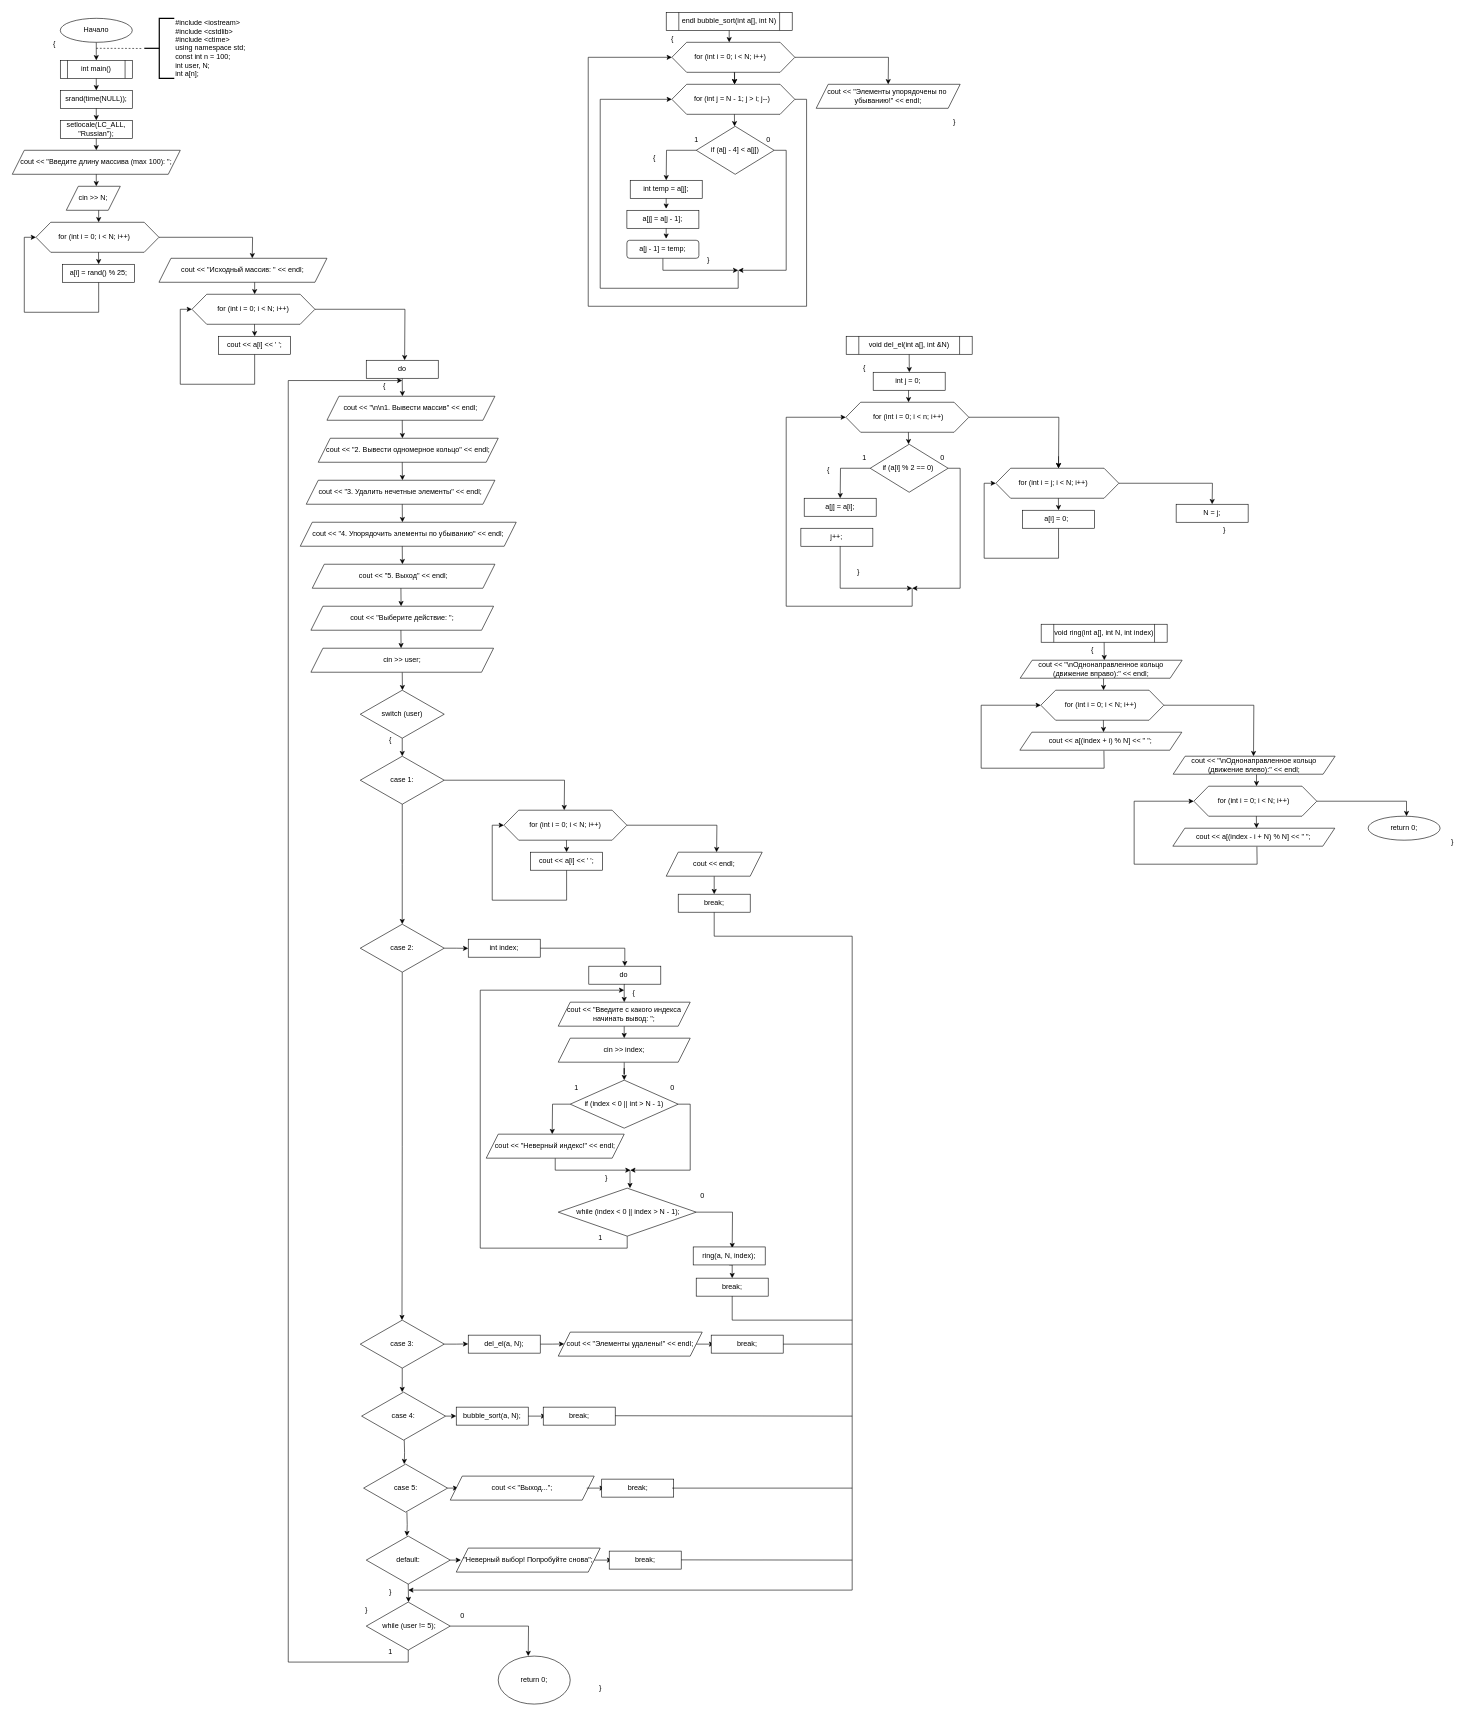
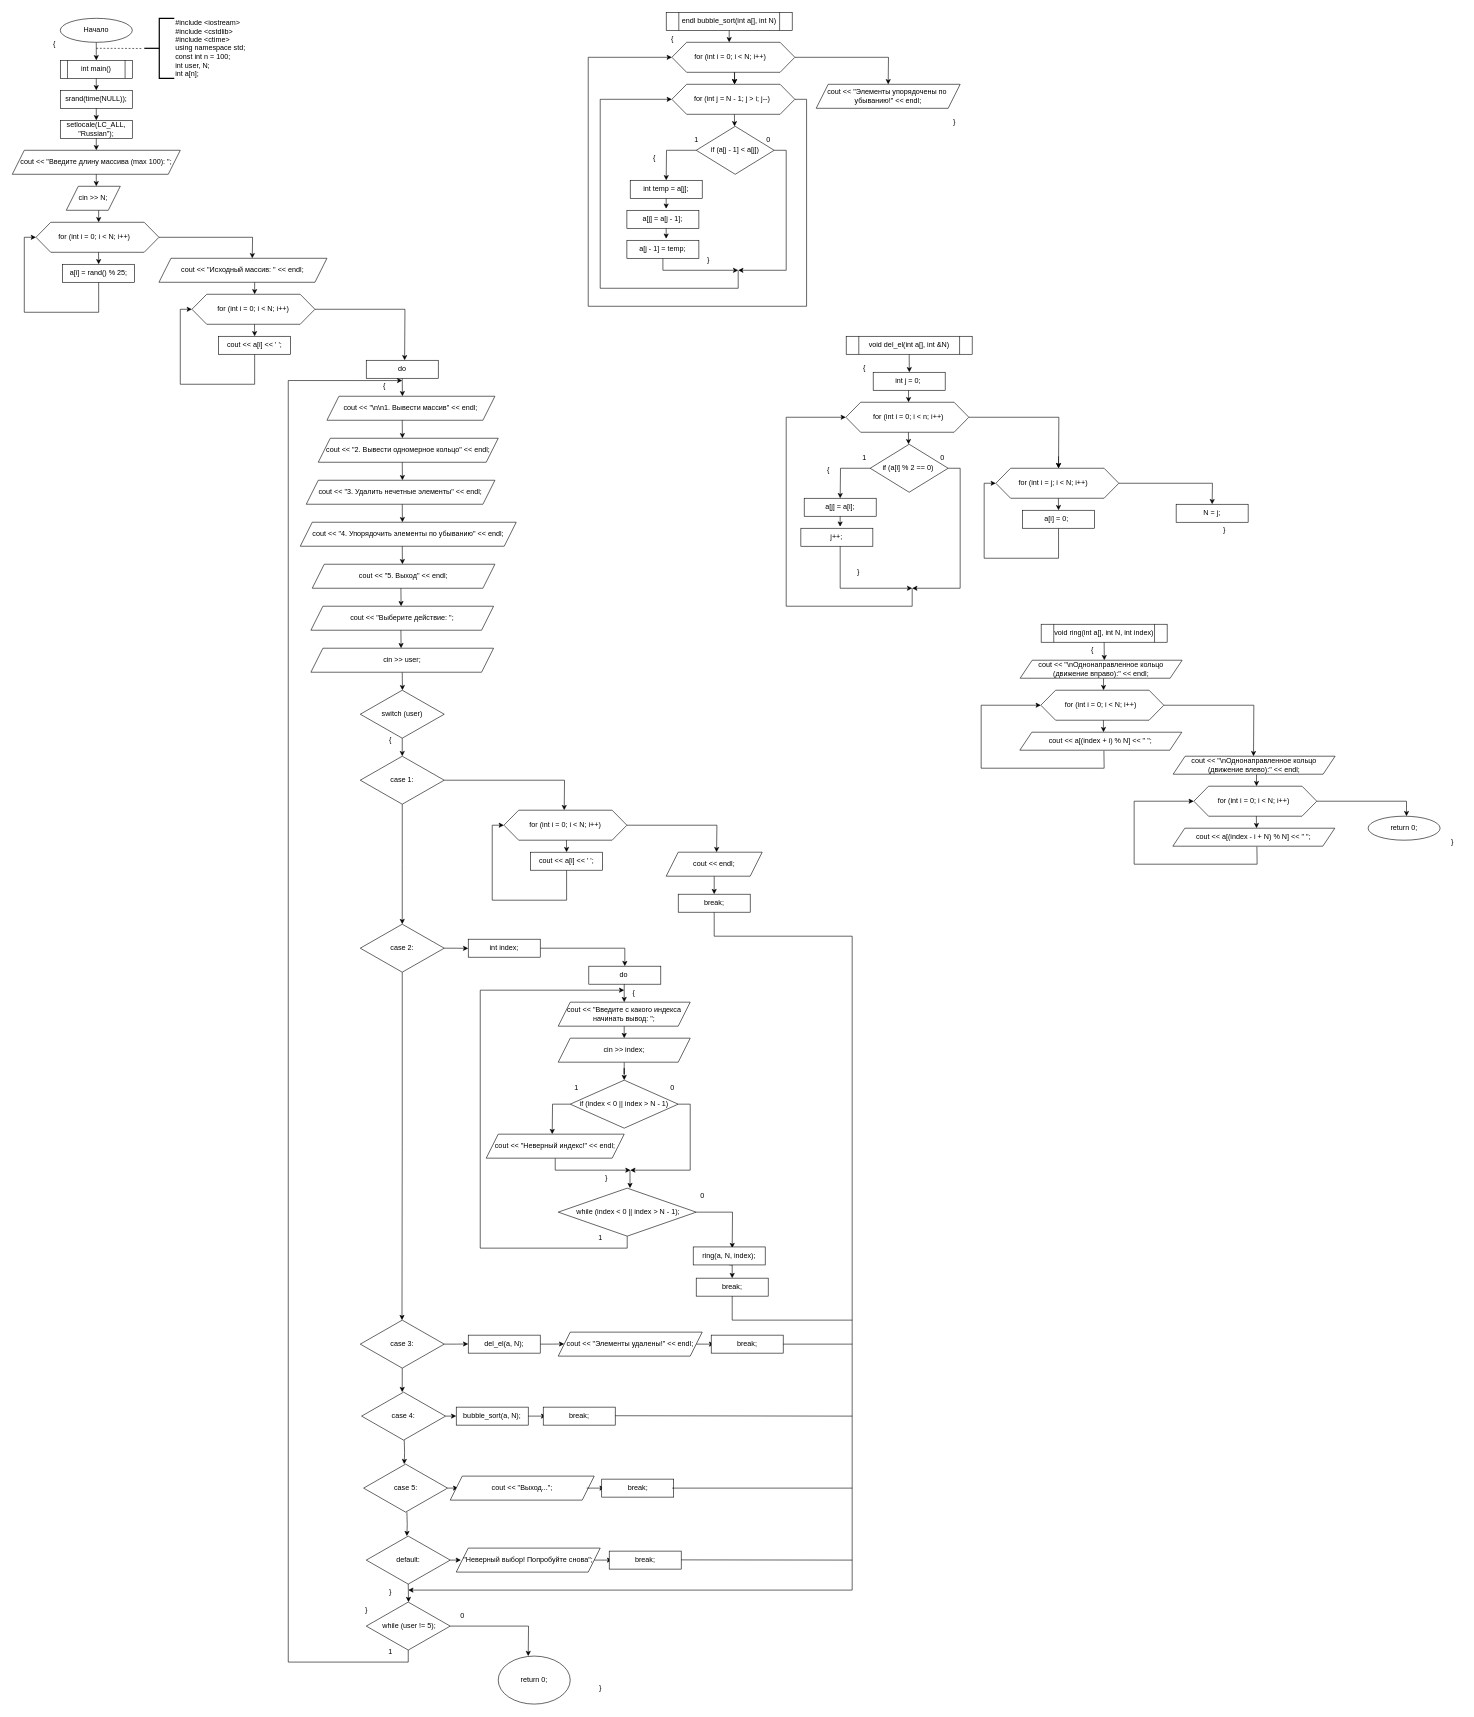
(735, 150) -> (735, 150)
(663, 249) -> (663, 249)
none -> (840, 521)
(624, 1104) -> (624, 1104)
